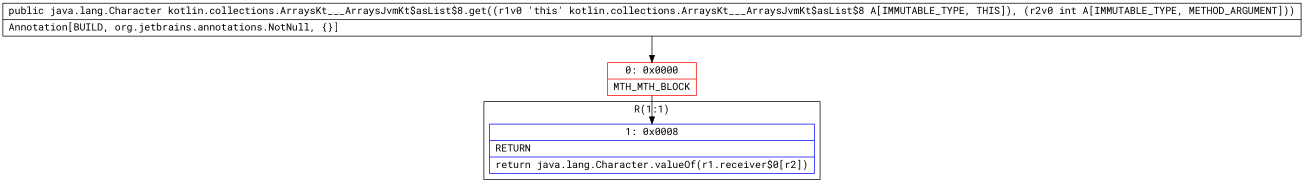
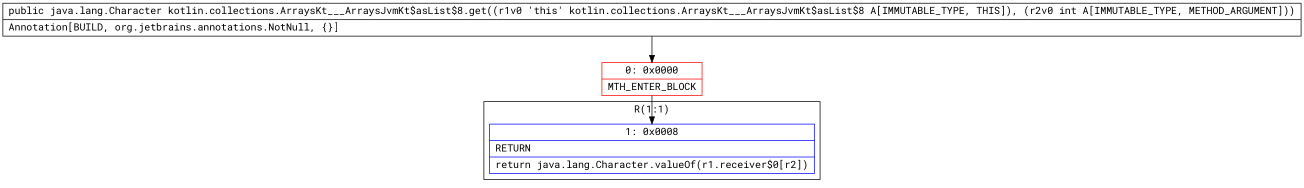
(652, 87) -> (652, 87)
